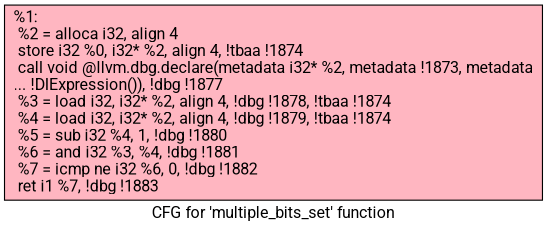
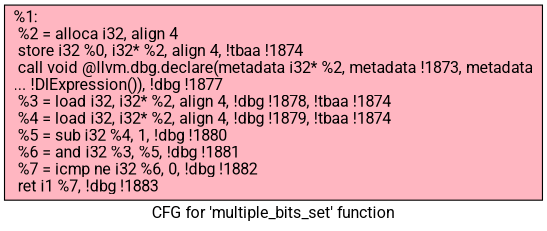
(127, 153) -> (127, 153)
